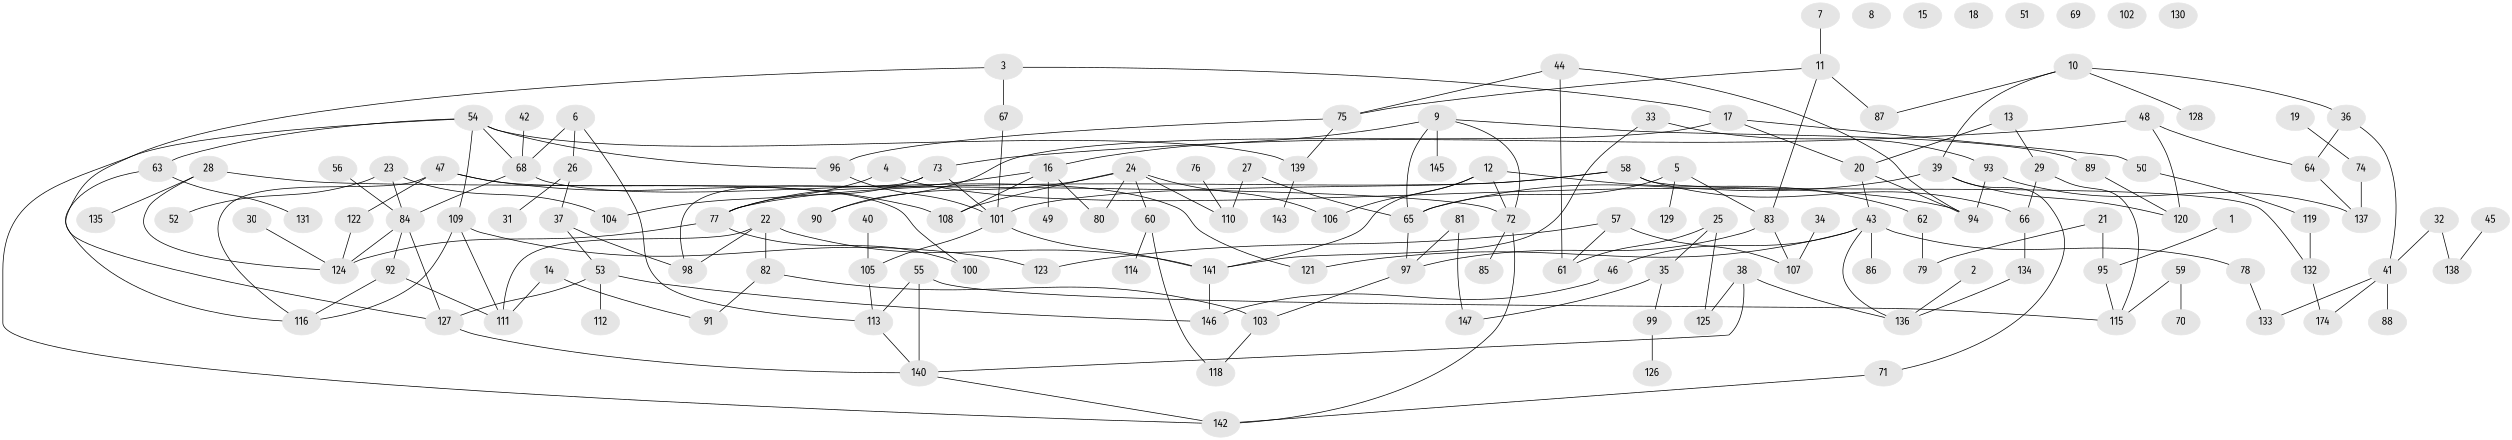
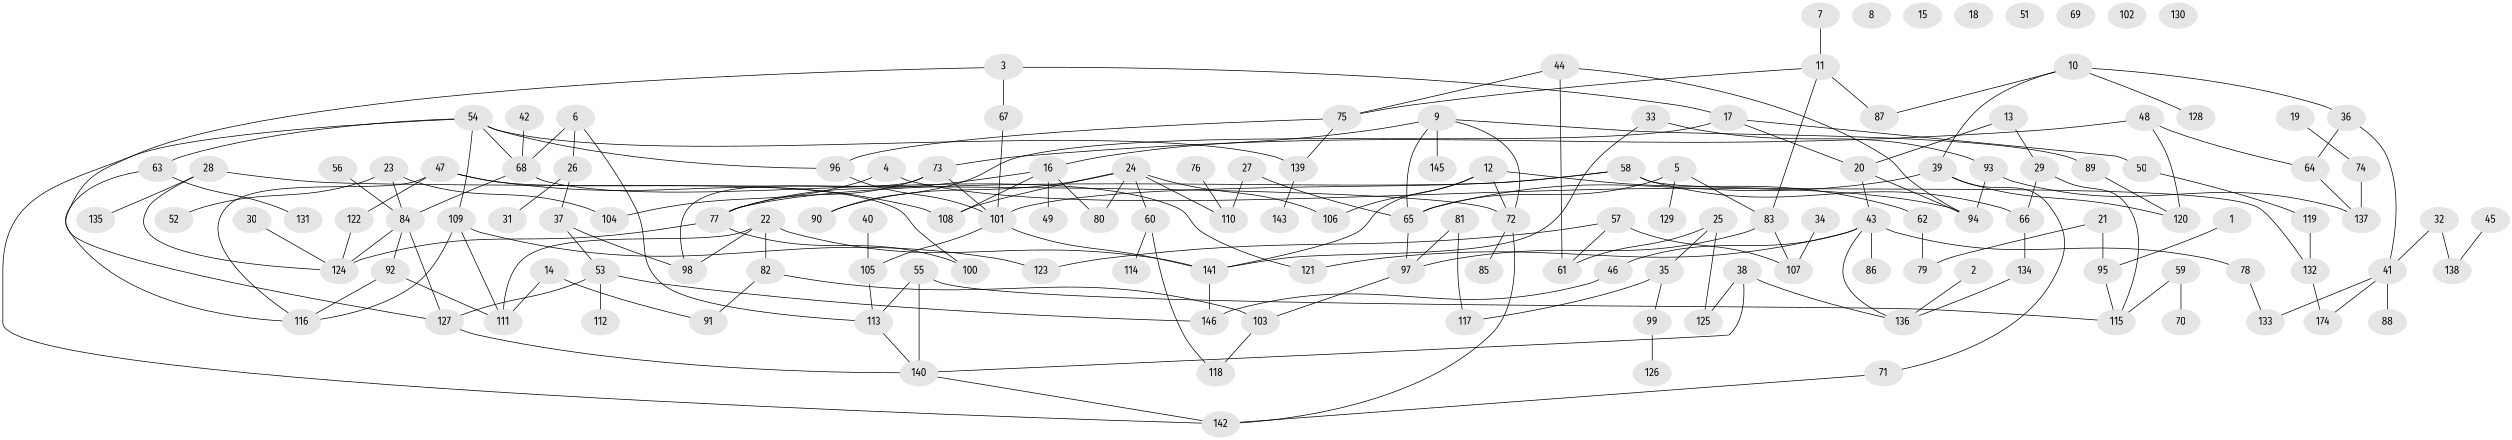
(1465, 322) -> (1465, 322)
